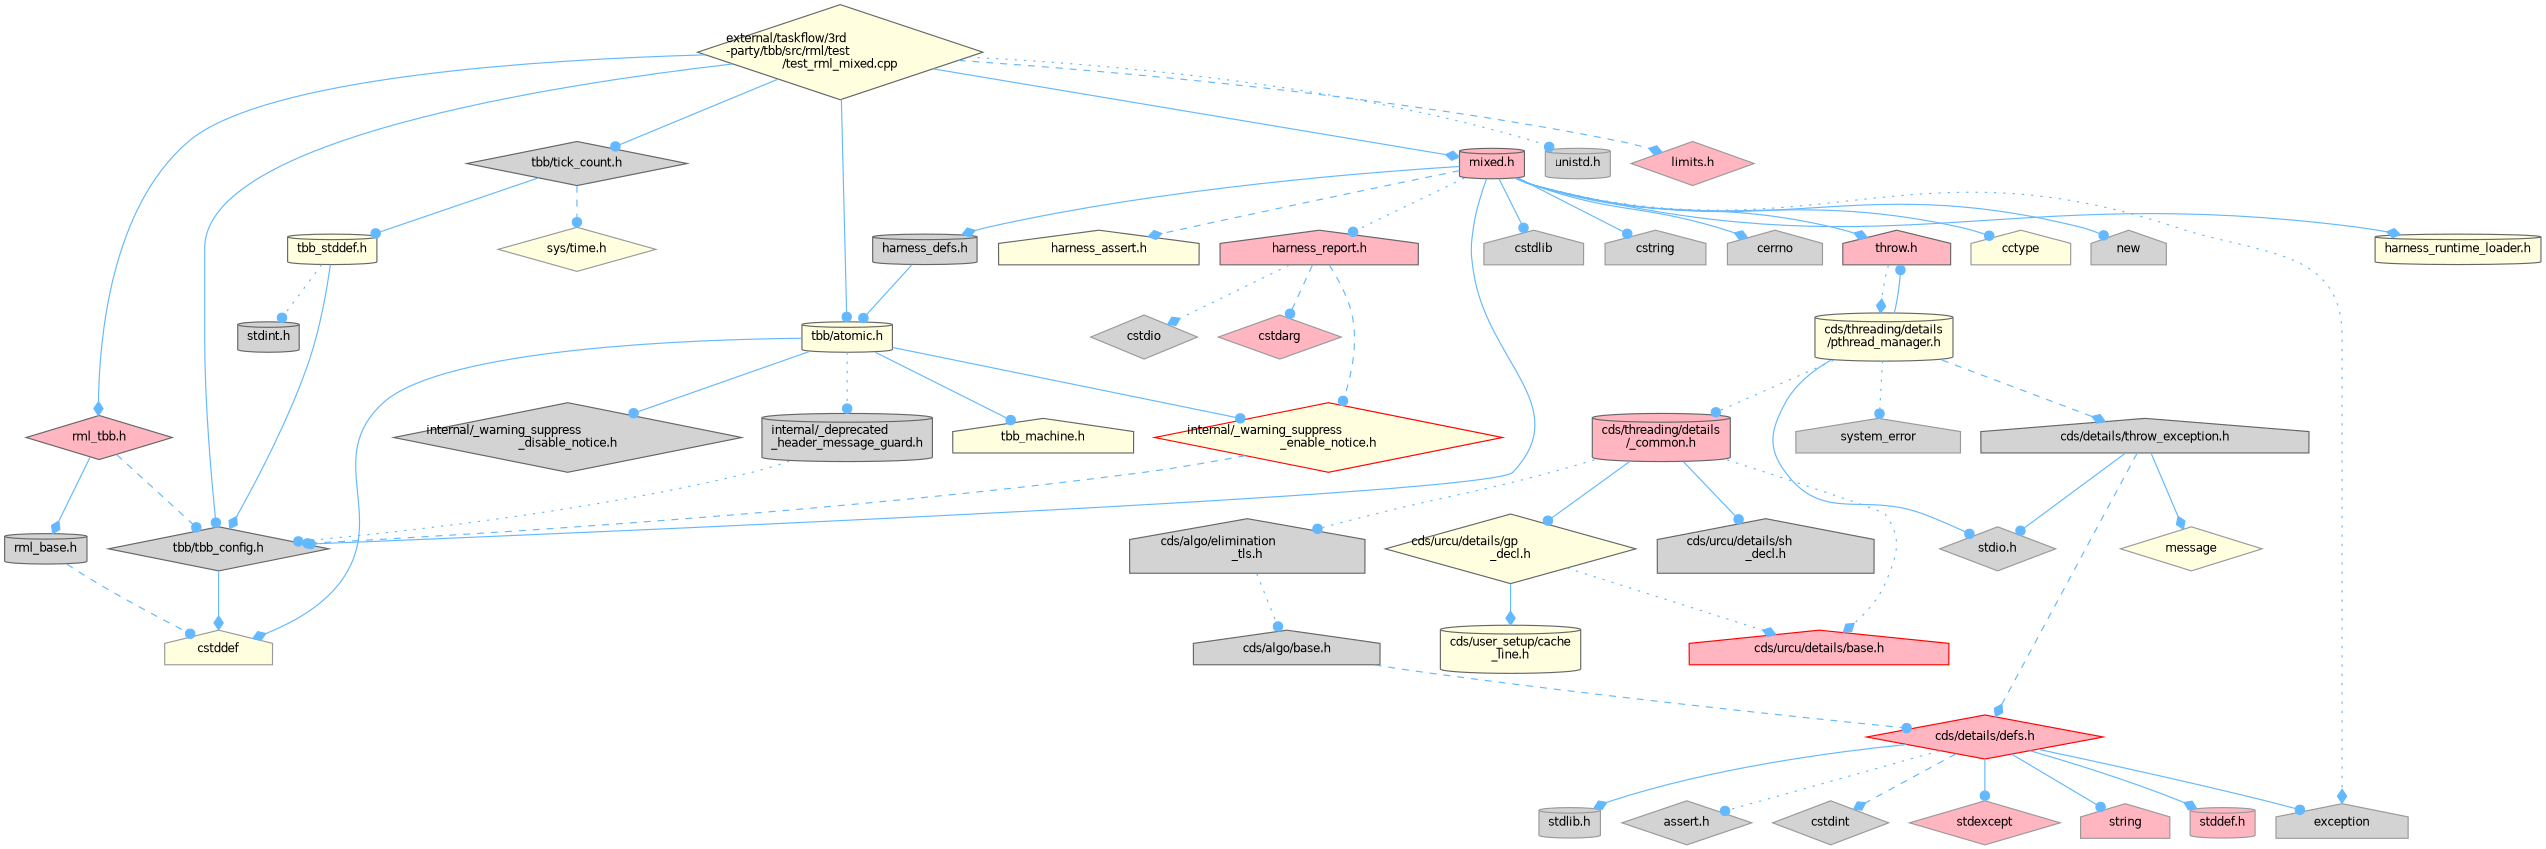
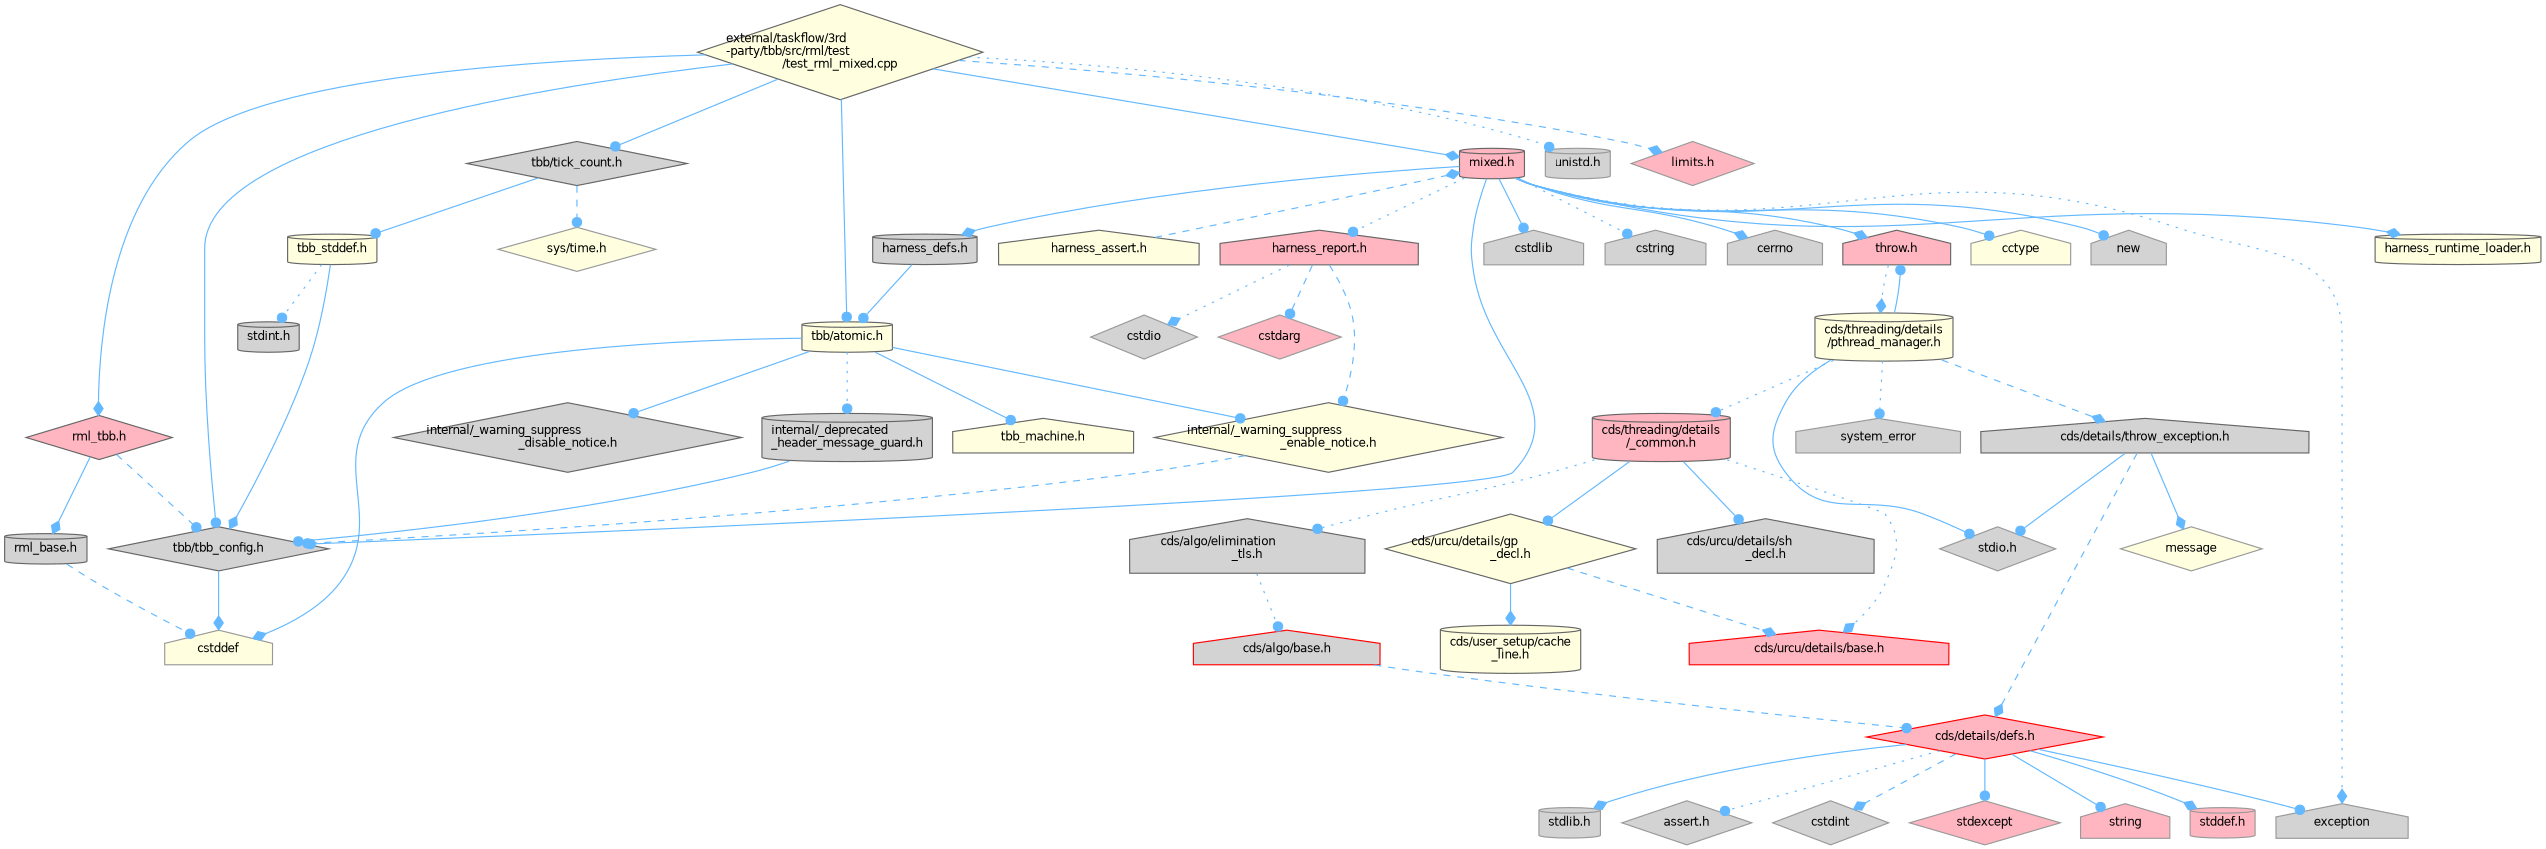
(1311, 202) -> (1300, 207)
(1571, 205) -> (1571, 205)
(1328, 438) -> (1328, 438)
(548, 511) -> (548, 511)
(1665, 599) -> (1665, 599)
(1287, 649) -> (1287, 649)
